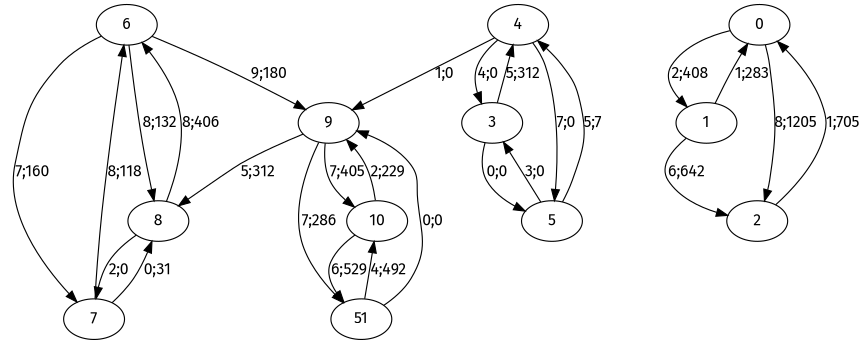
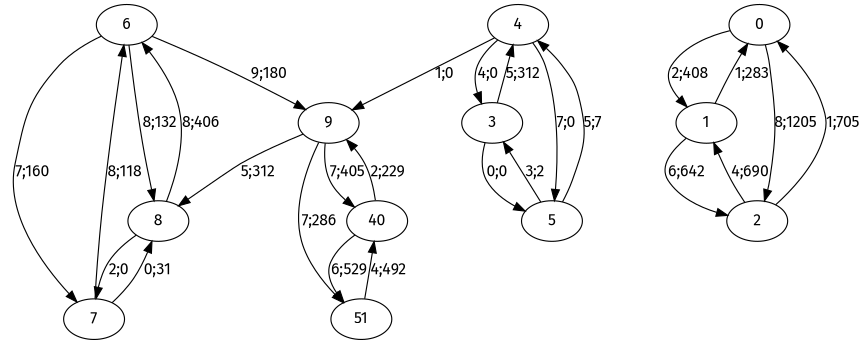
(535, 172) -> (535, 172)
none -> (730, 178)
(420, 215) -> none
(377, 221) -> (377, 221)
